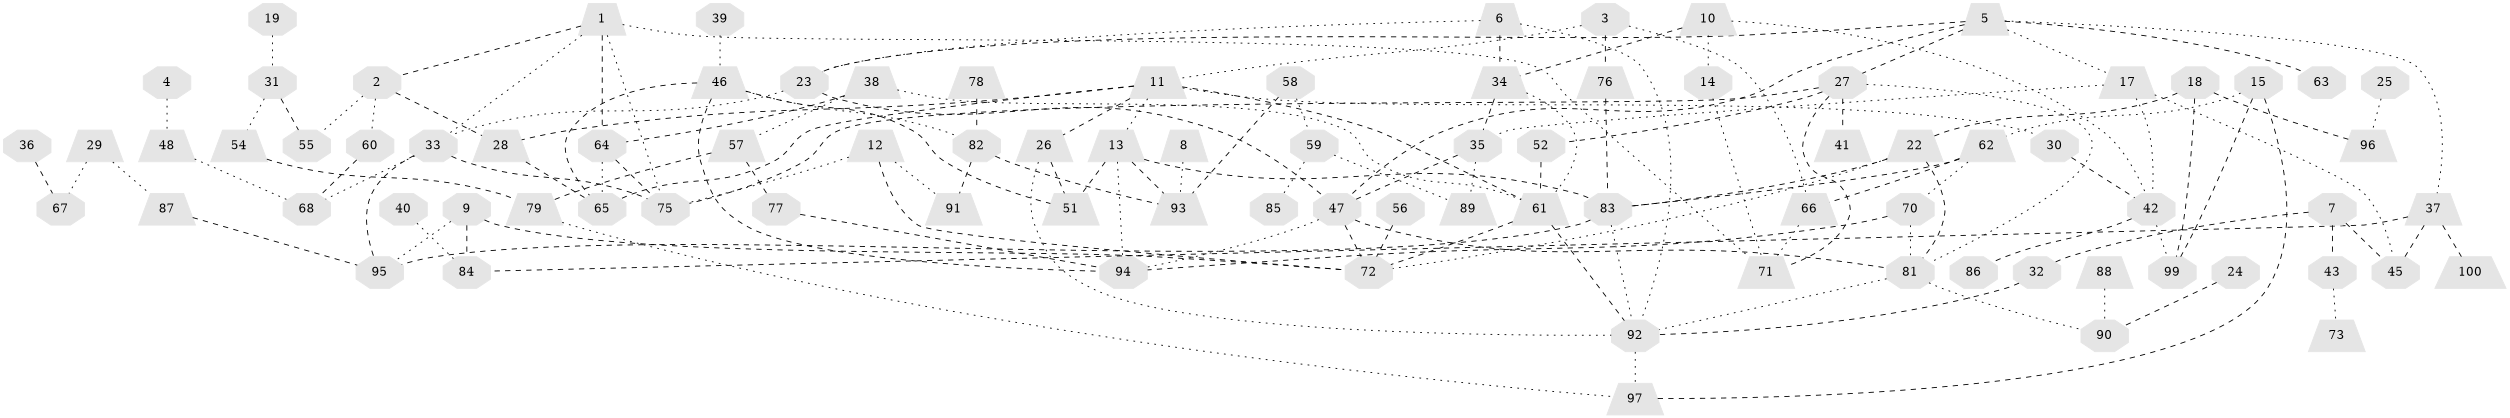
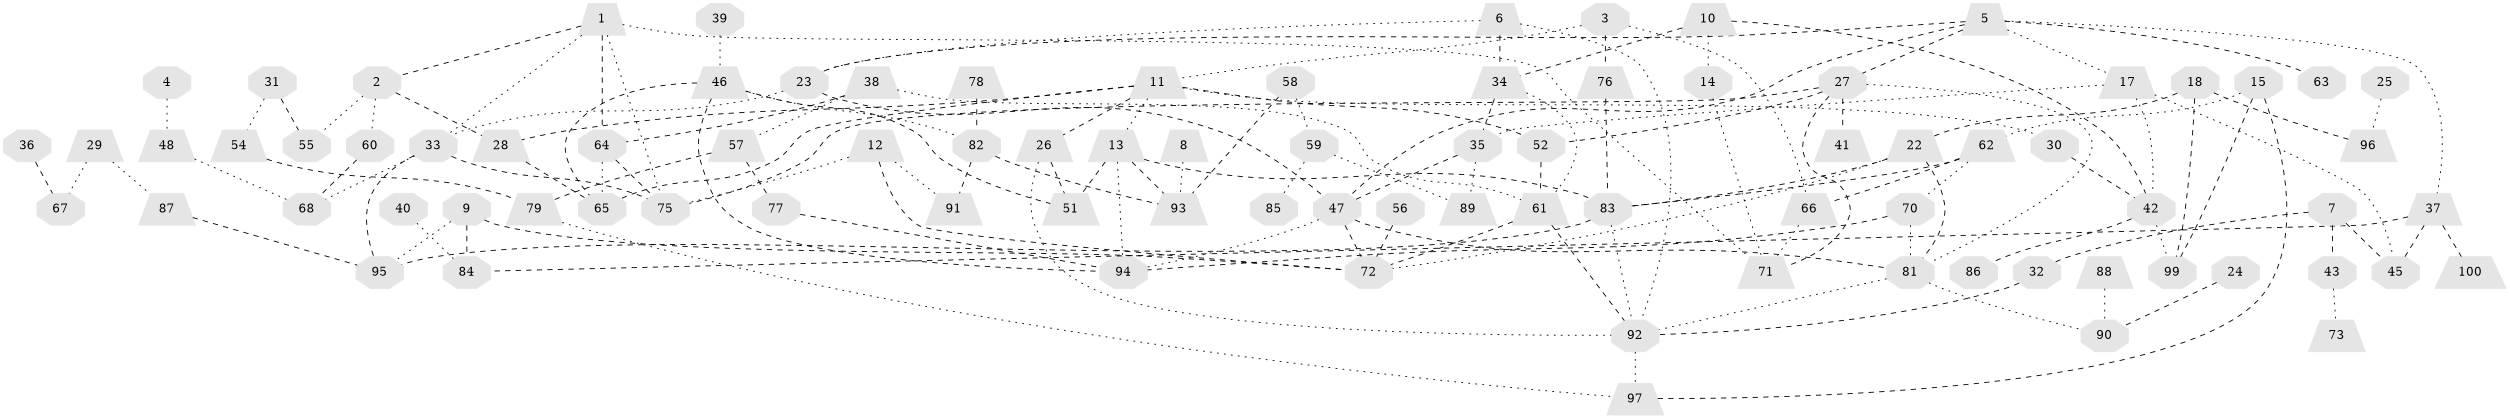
(273, 19) -> none
(1961, 62) -> (1961, 62)
(1358, 125) -> (1405, 110)
